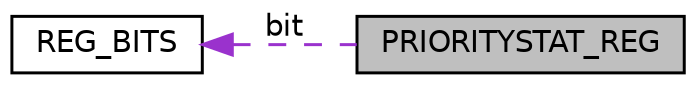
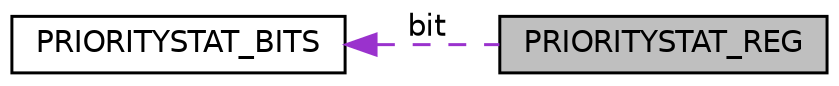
(107, 45) -> (178, 45)
